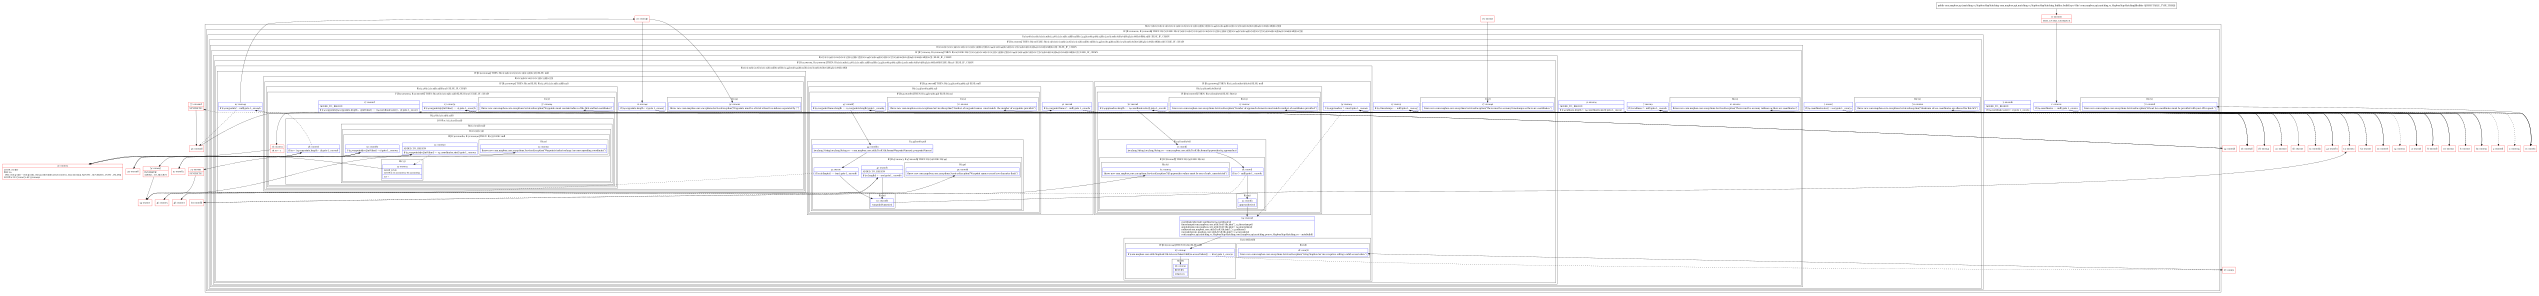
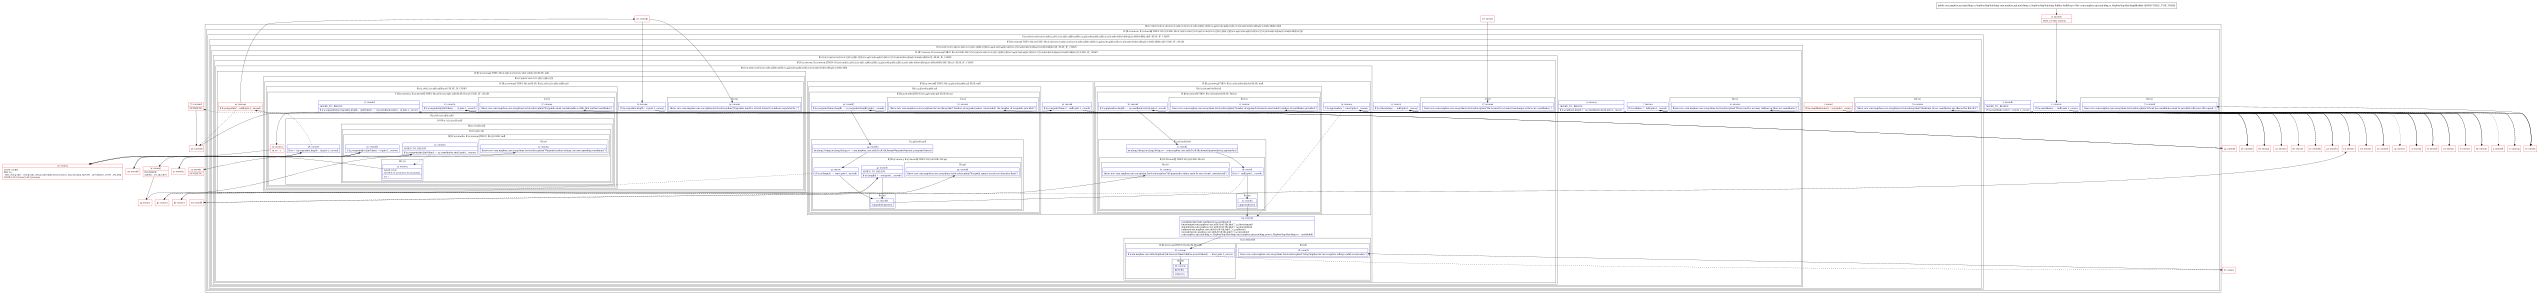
(2056, 21) -> (2054, 21)
(240, 106) -> (240, 106)
(1828, 106) -> (1828, 106)
none -> (2287, 112)
(189, 190) -> none
